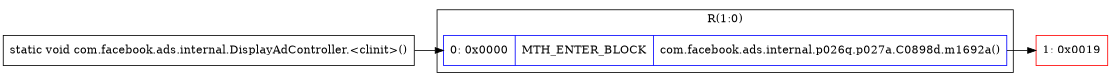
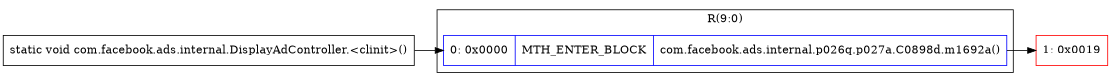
(725, 19) -> (725, 19)
